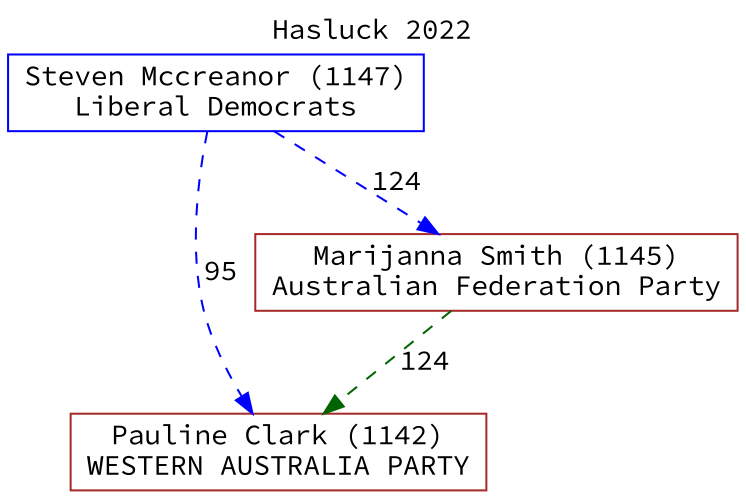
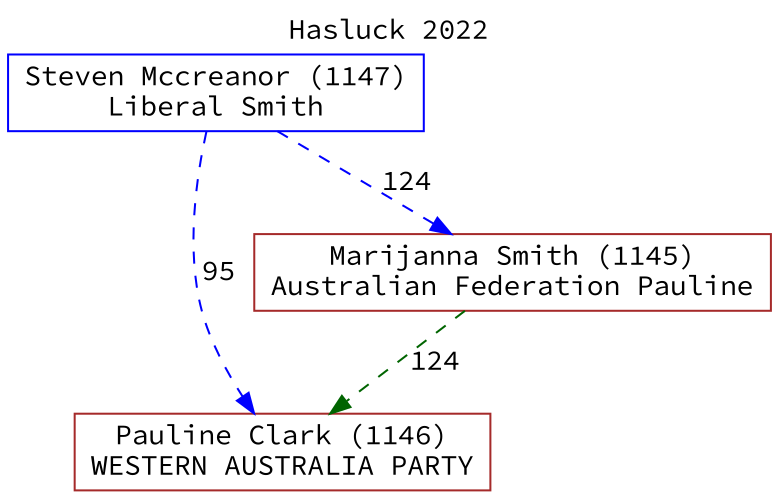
(216, 93) -> (216, 93)
(496, 272) -> (513, 272)
(278, 452) -> (283, 452)
